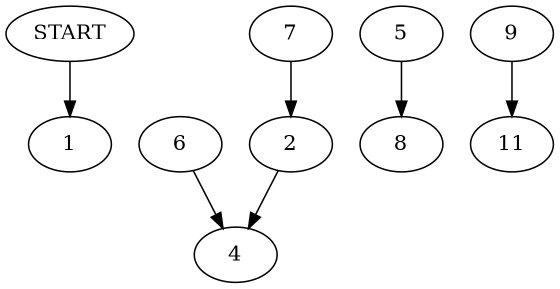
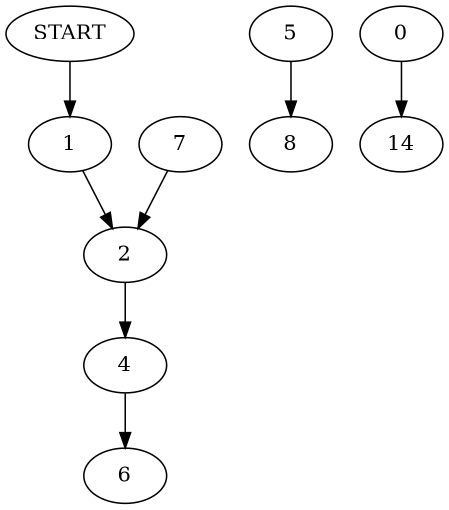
(512, 34) -> (401, 34)
(512, 144) -> (401, 144)
none -> (94, 193)
(205, 193) -> (125, 413)
